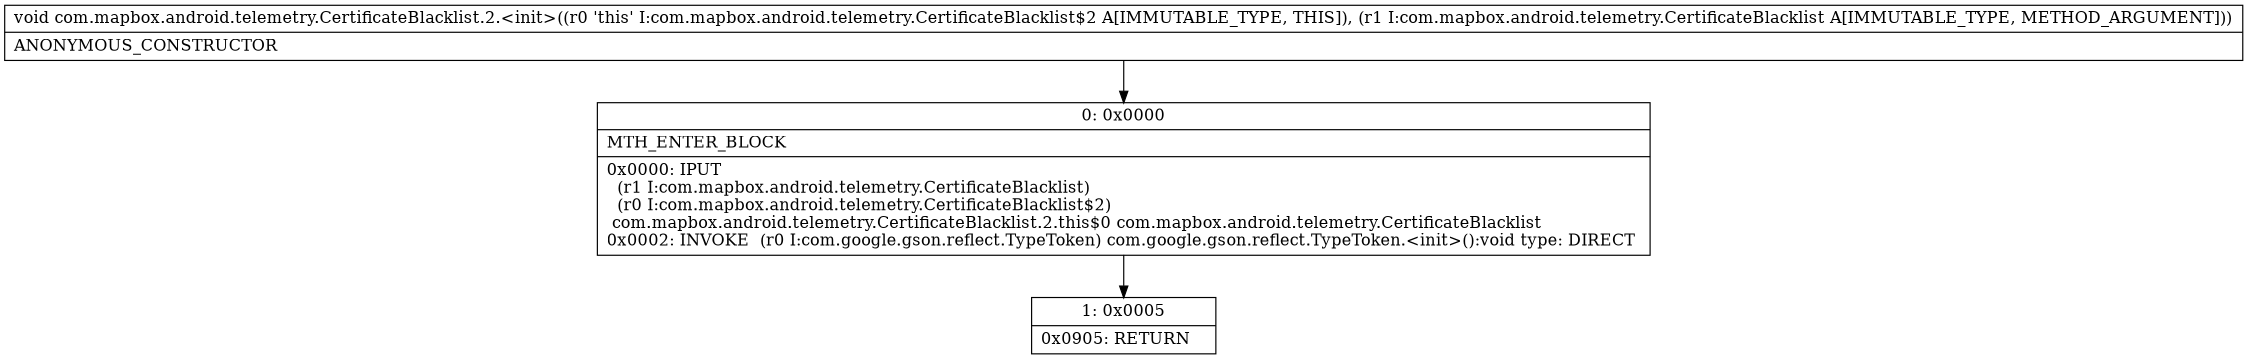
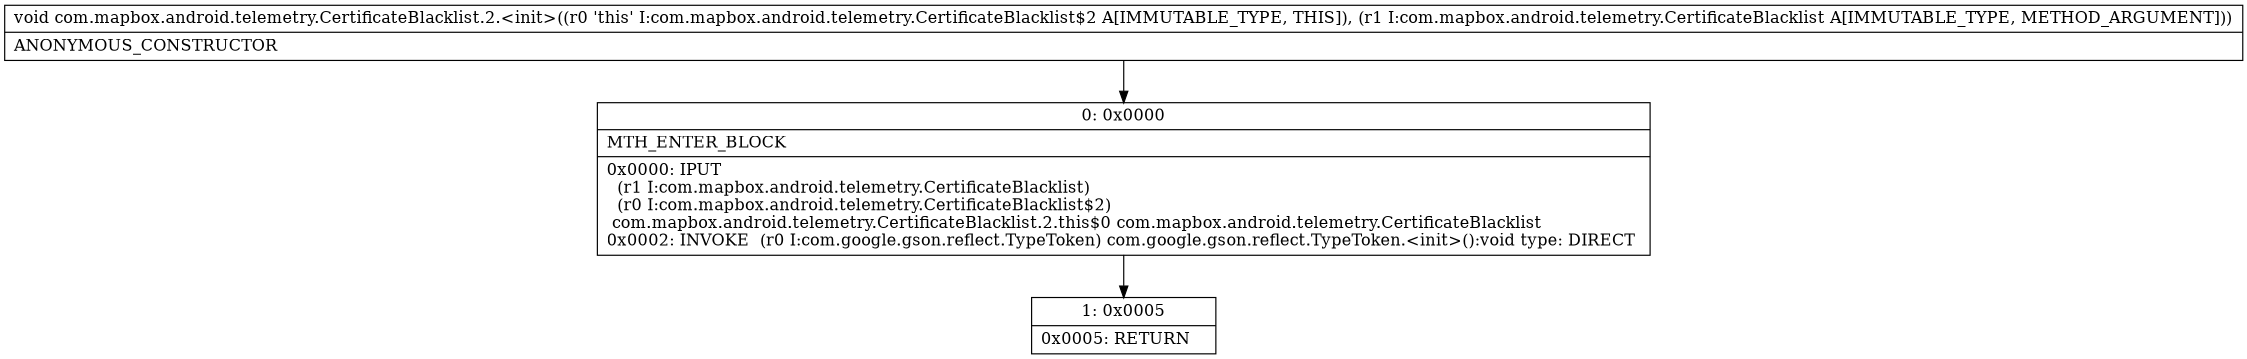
(1124, 339) -> (1124, 339)
